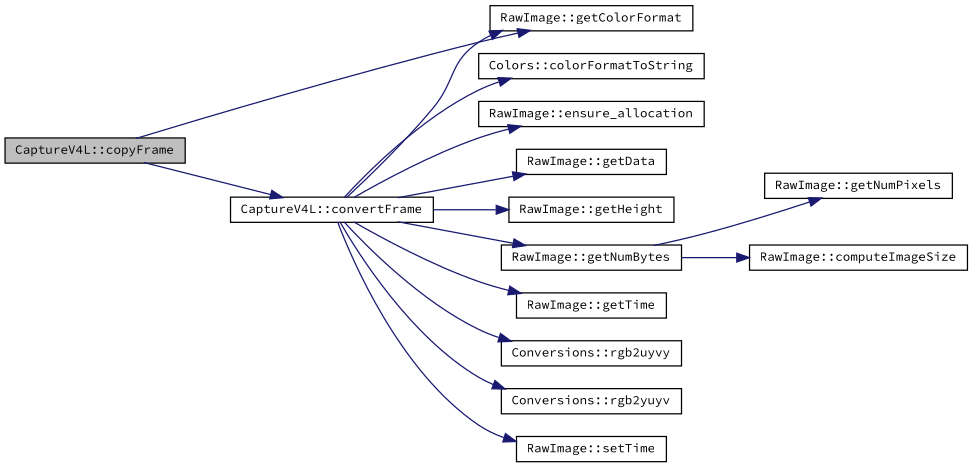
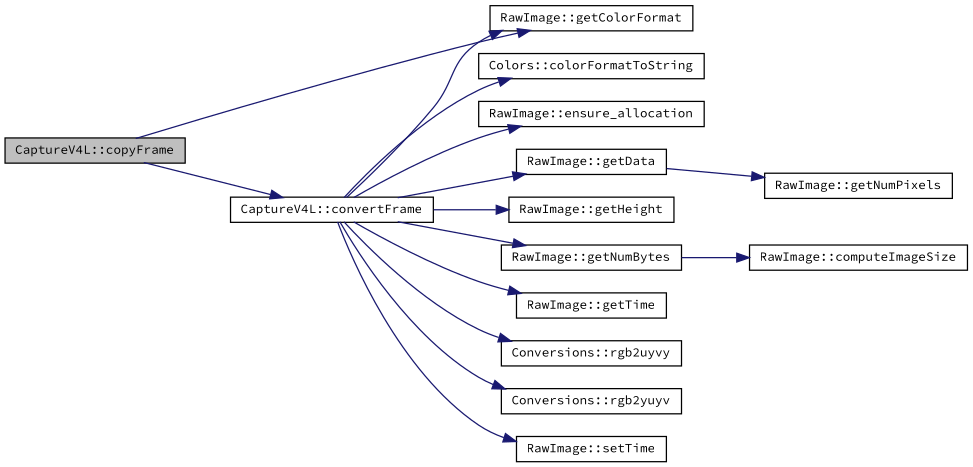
(732, 226) -> (709, 172)
